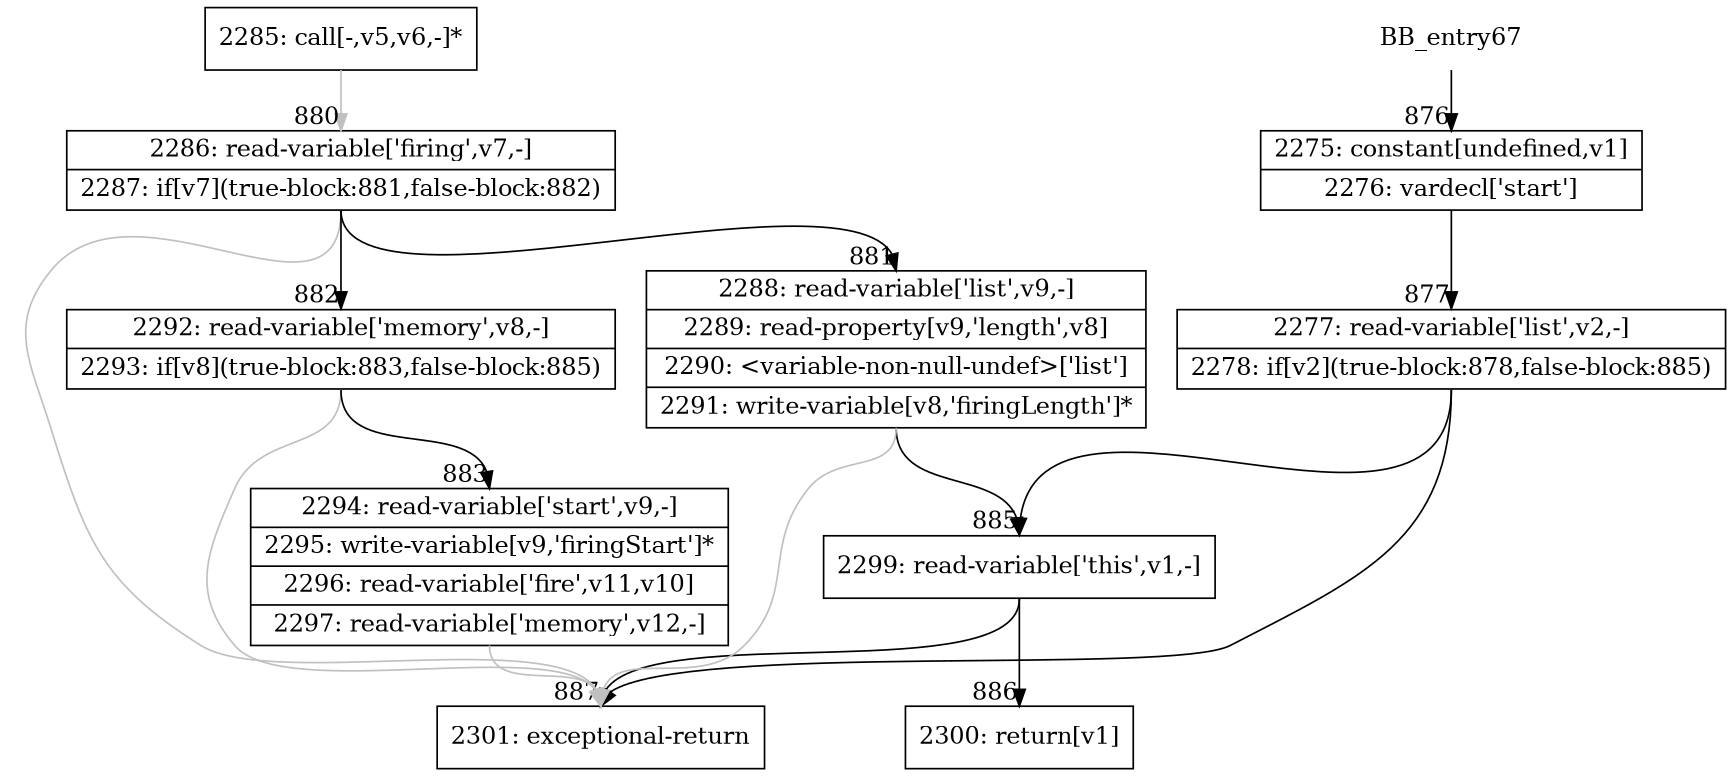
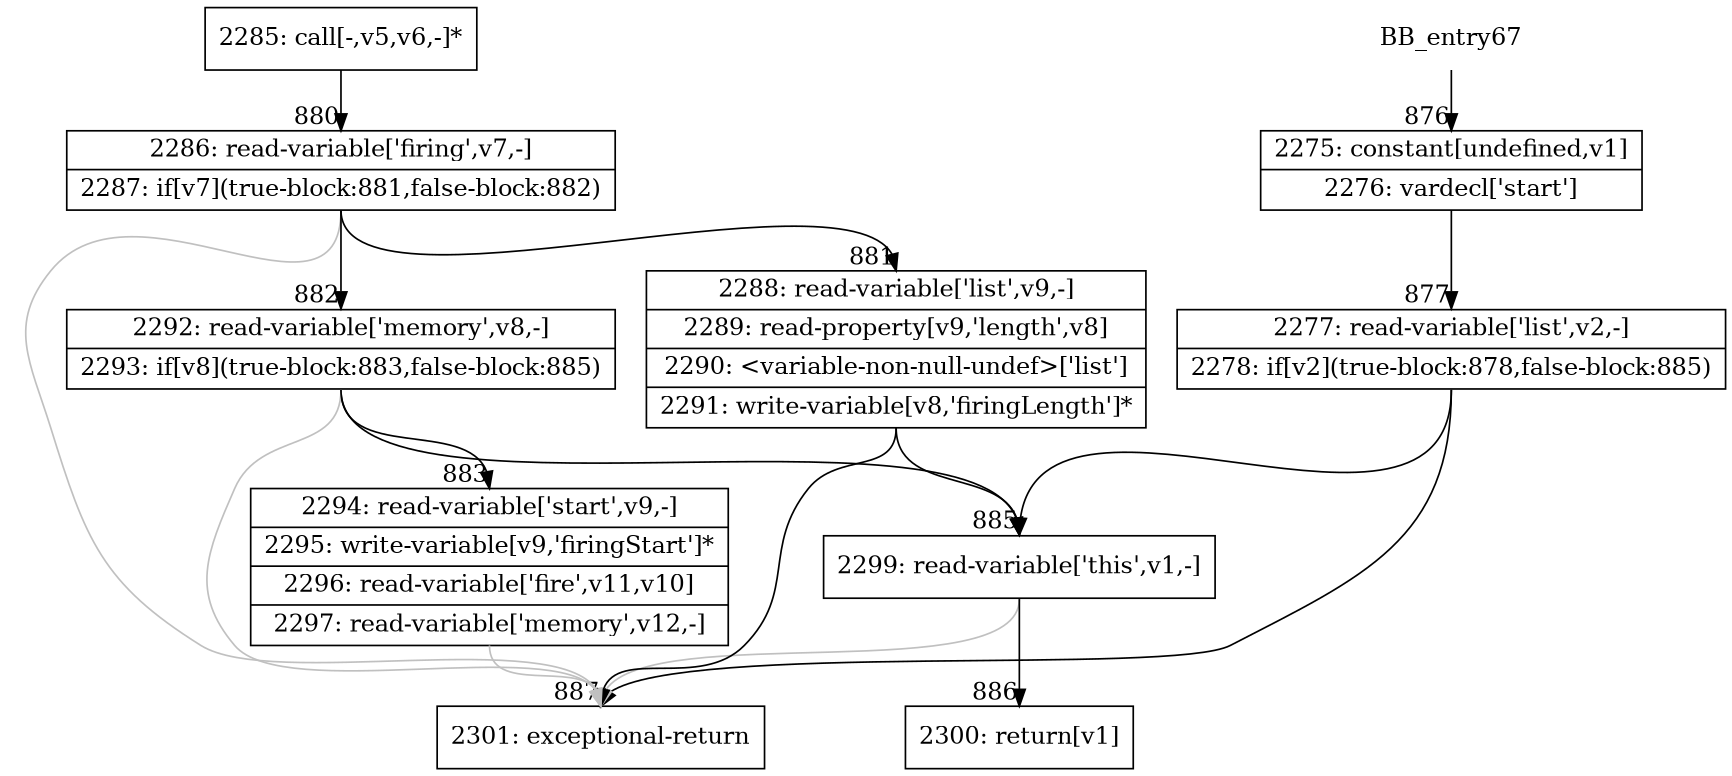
(341, 92) -> (341, 92)
none -> (672, 463)
(775, 588) -> (775, 588)
(818, 652) -> (818, 652)
